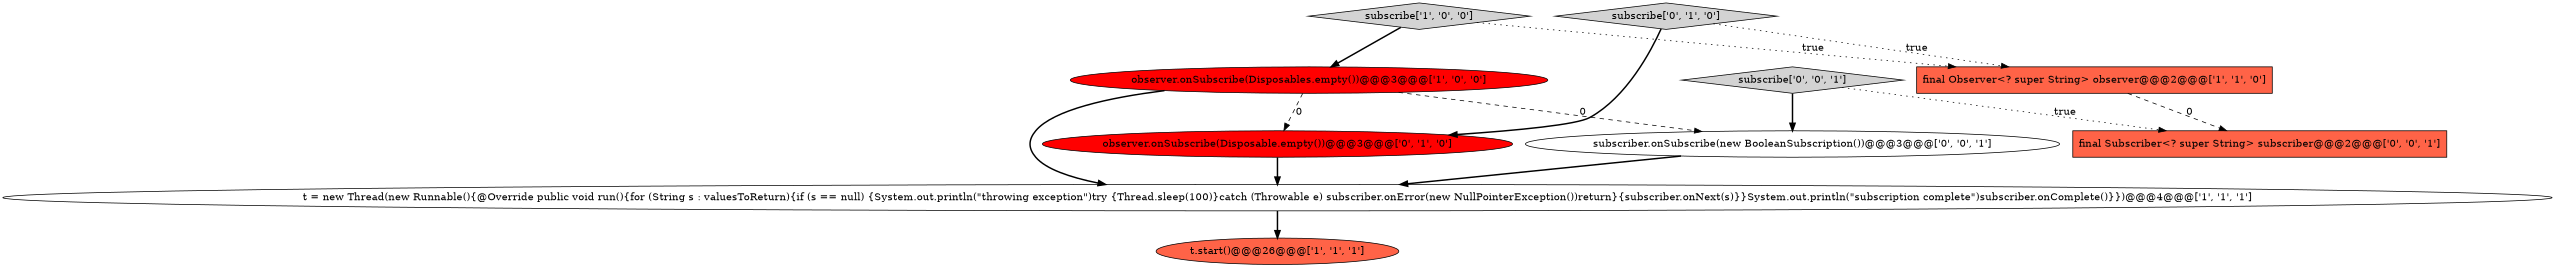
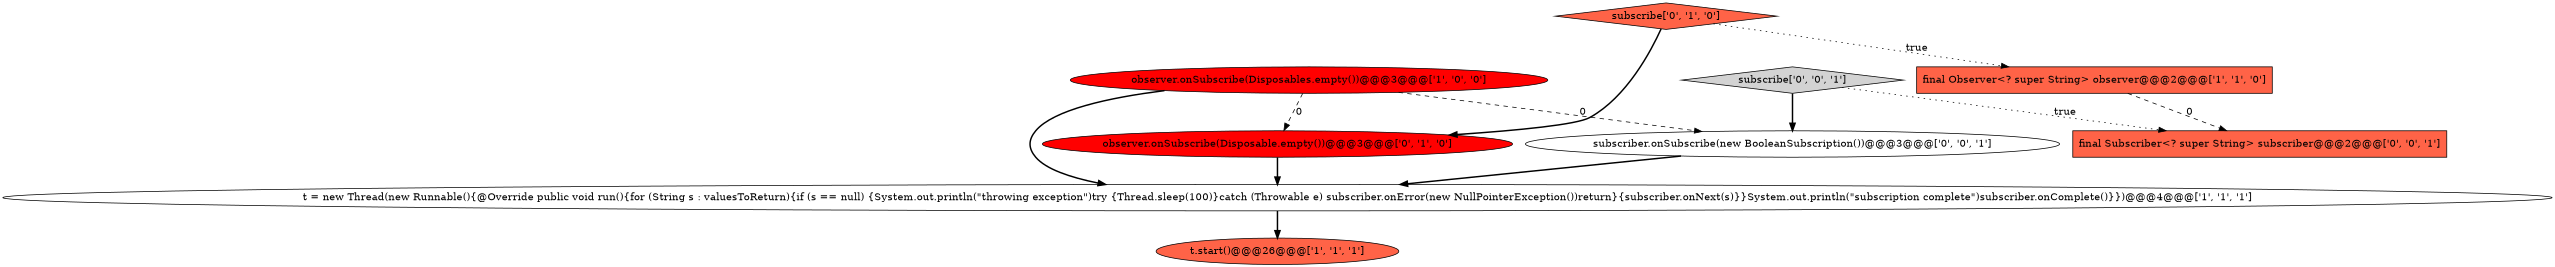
(1419, 16) -> none
(1666, 16) -> (1666, 16)
